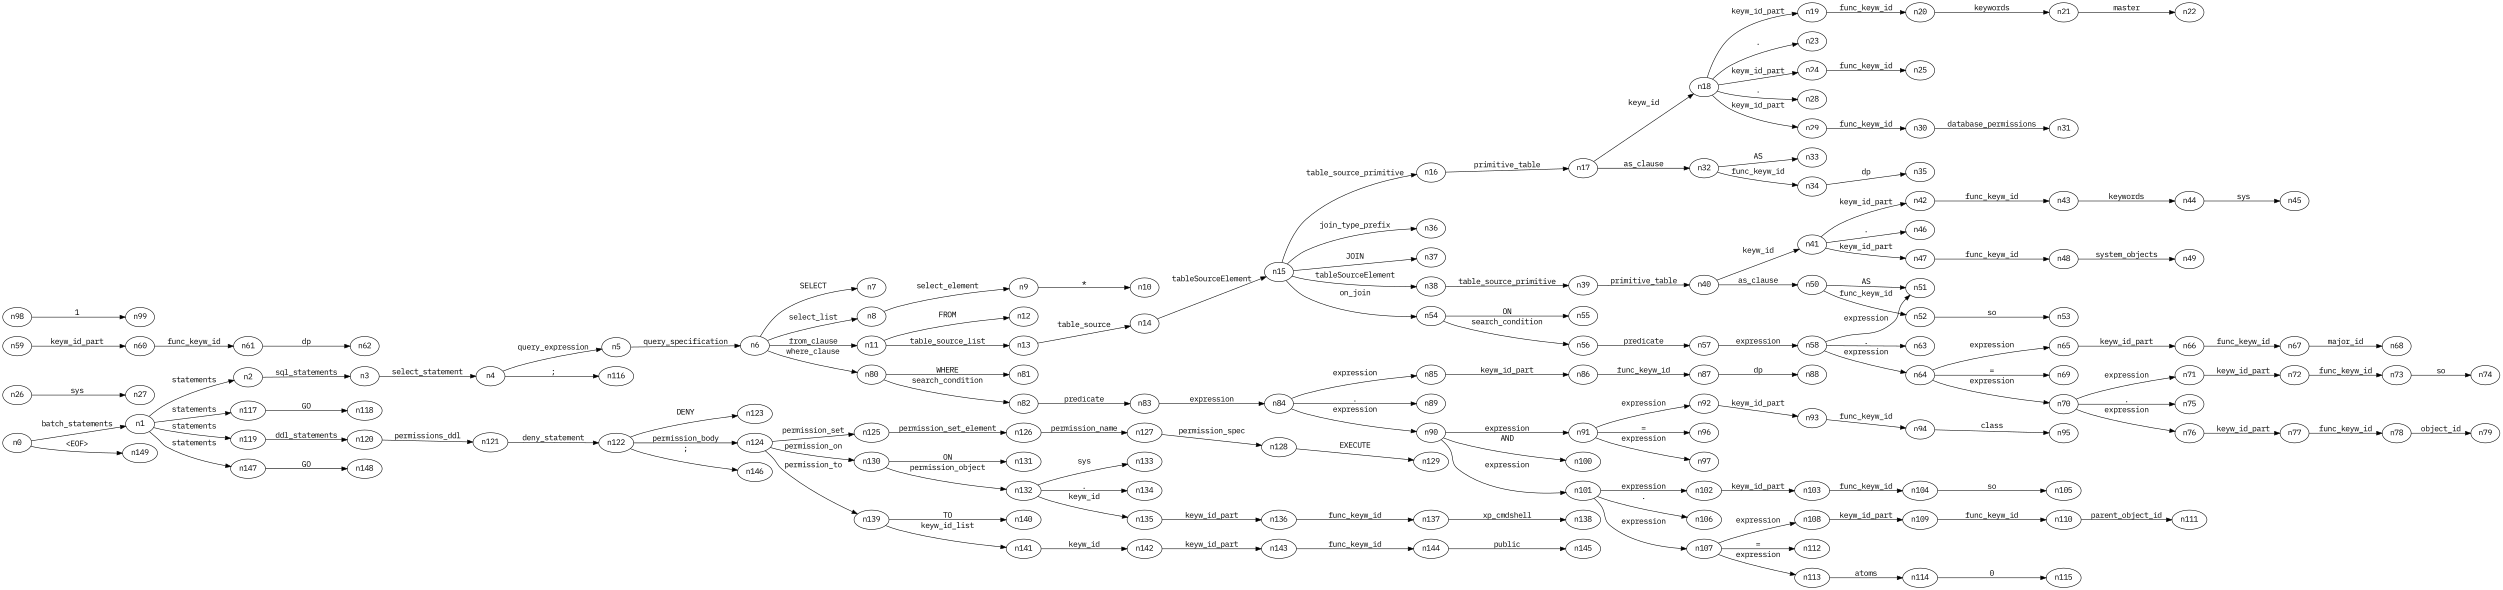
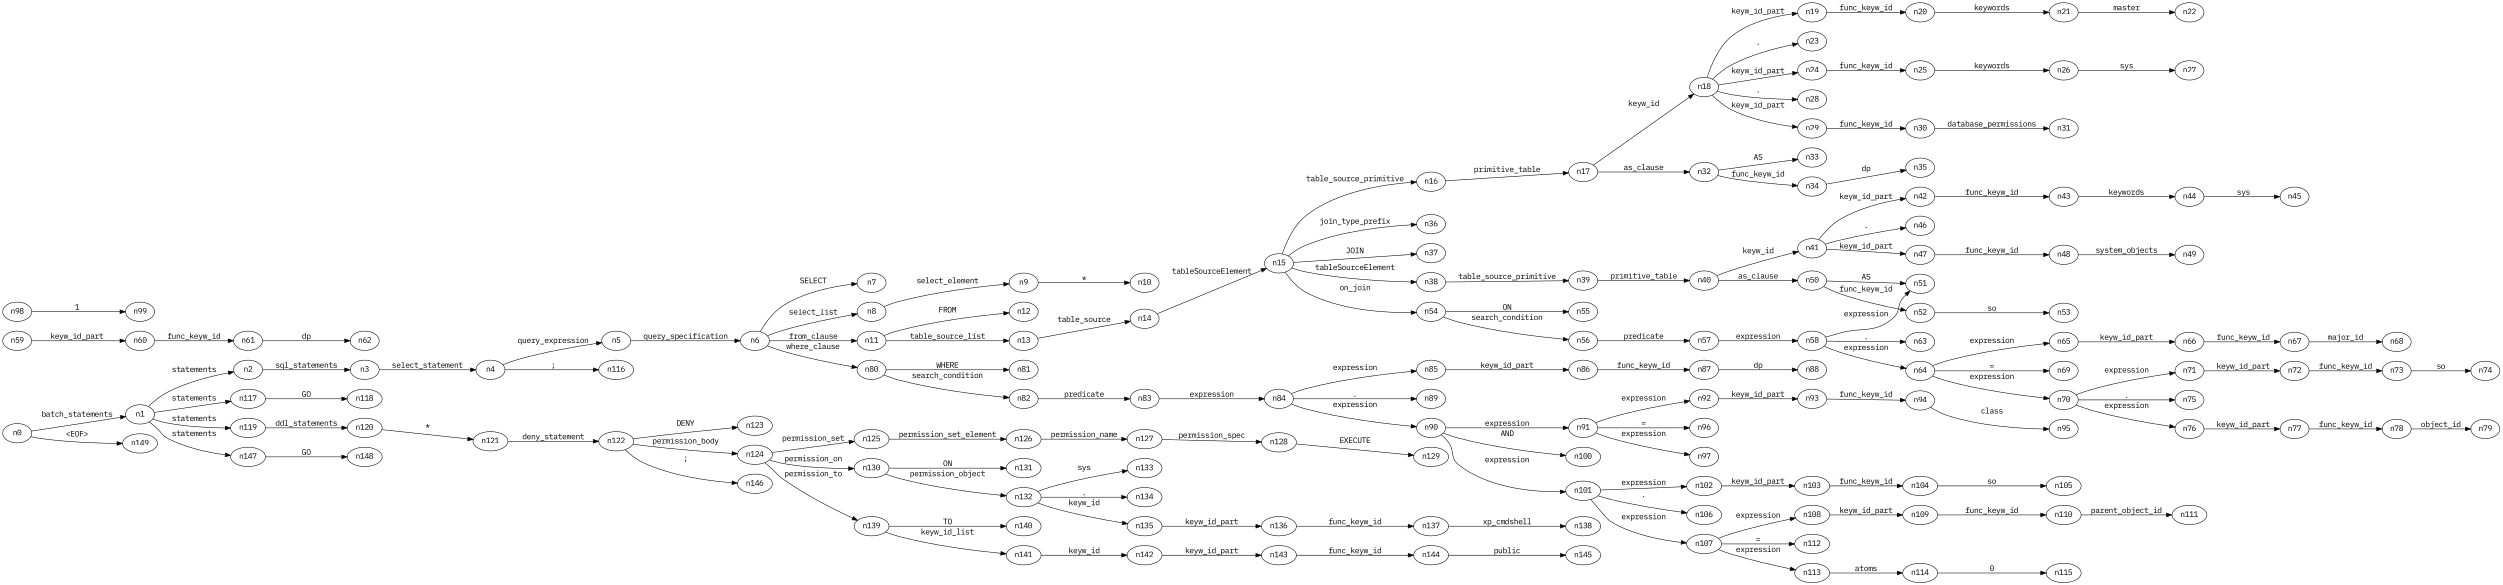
none -> (1989, 70)
(428, 436) -> (428, 427)
